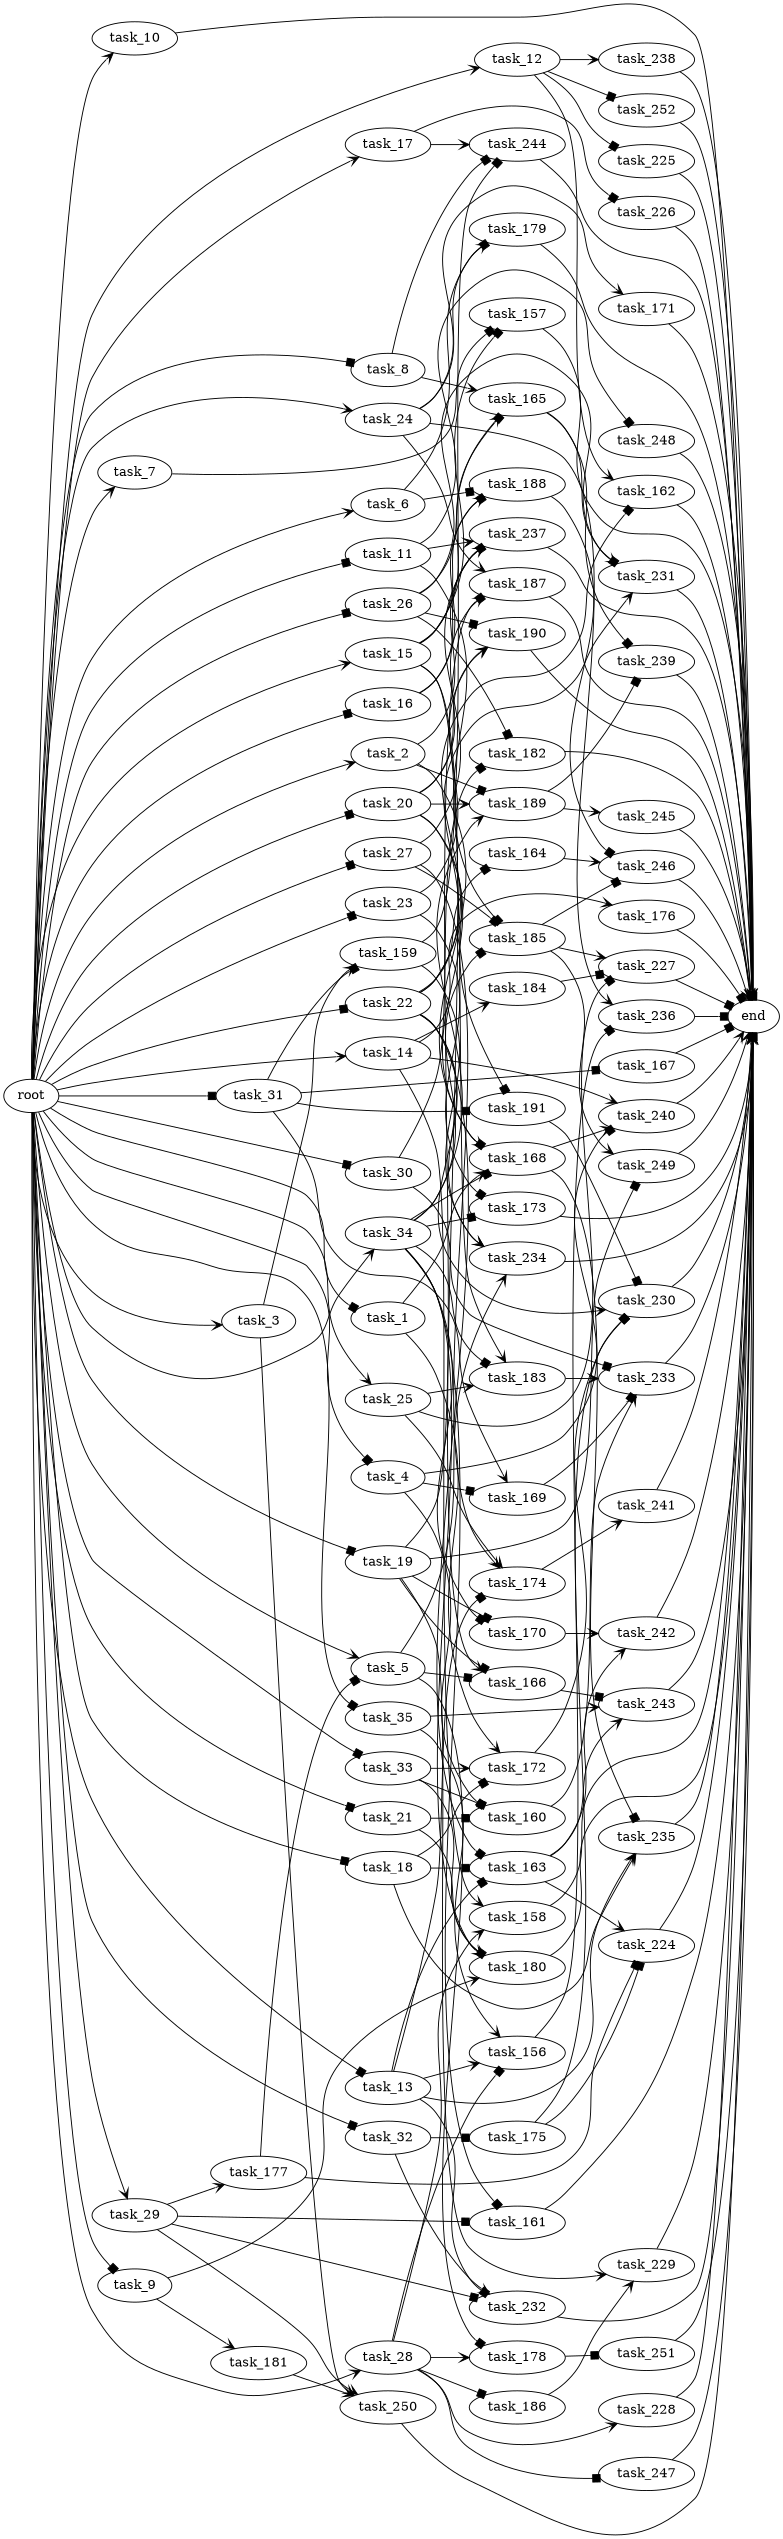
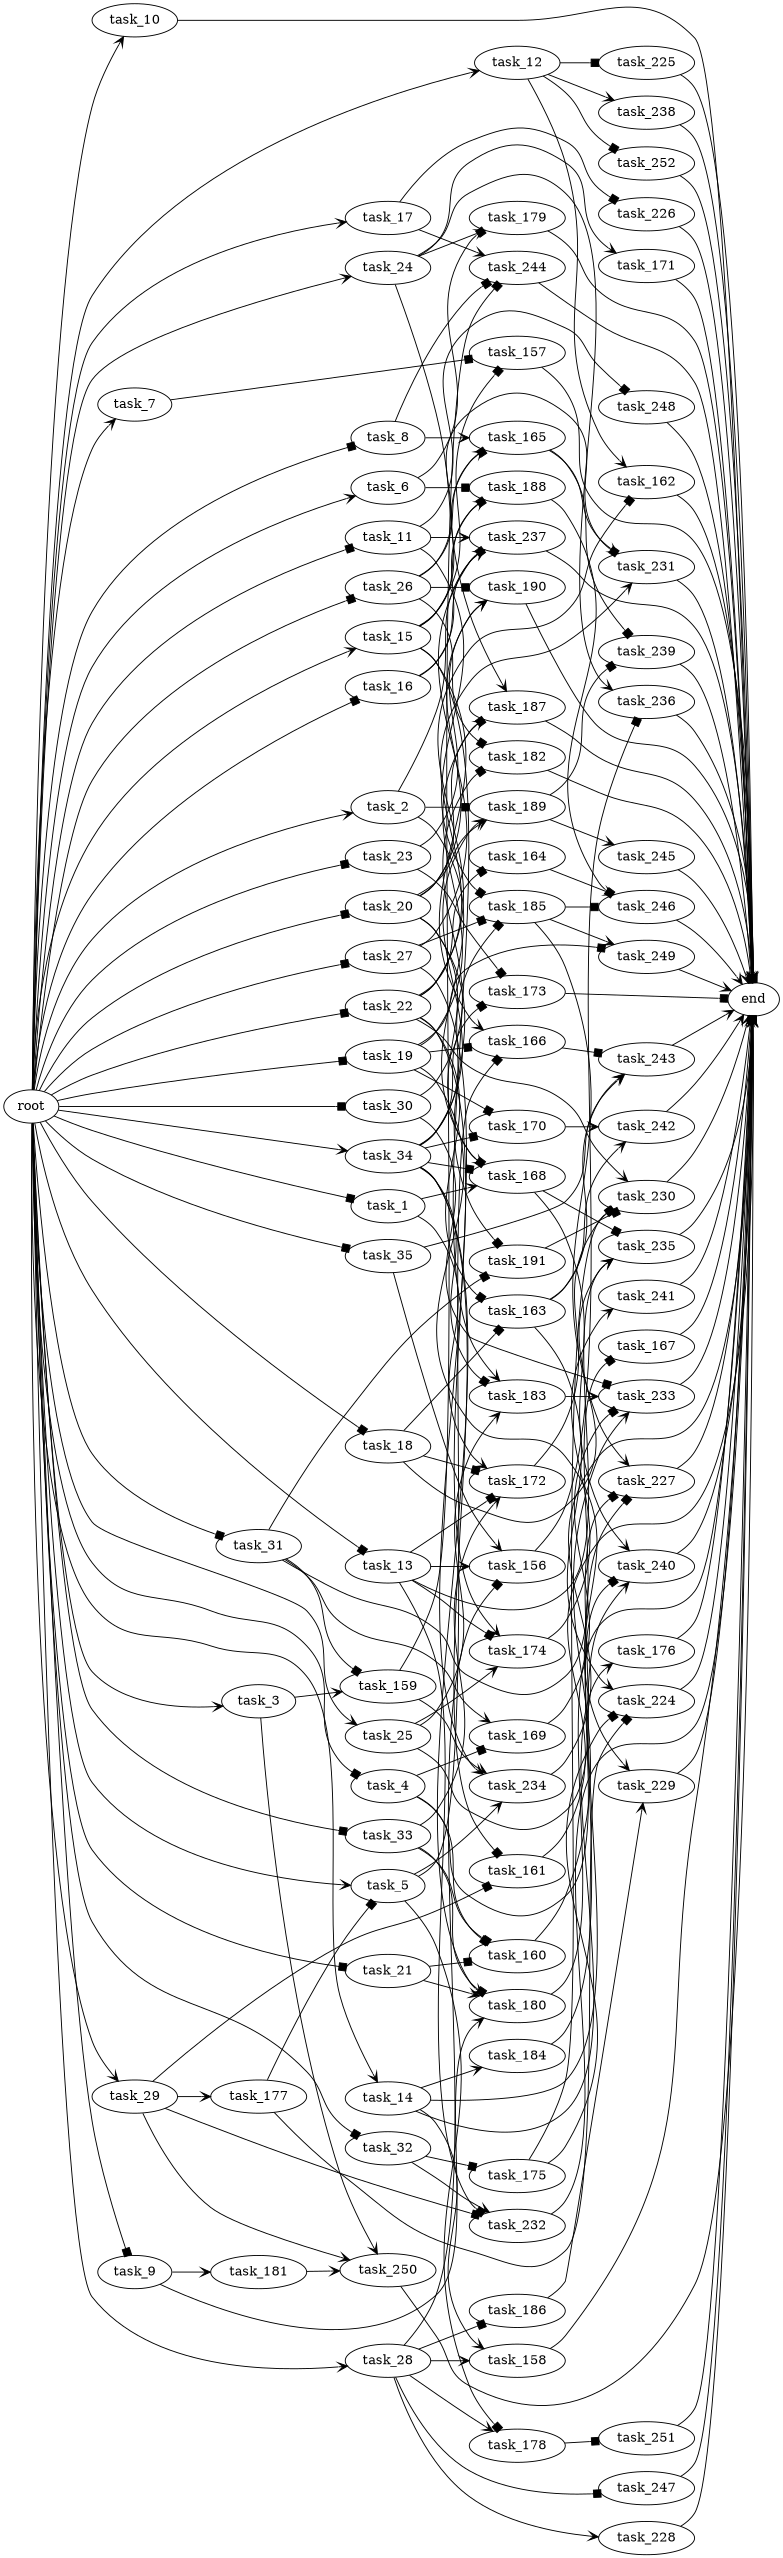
(433, 1948) -> (435, 1536)
